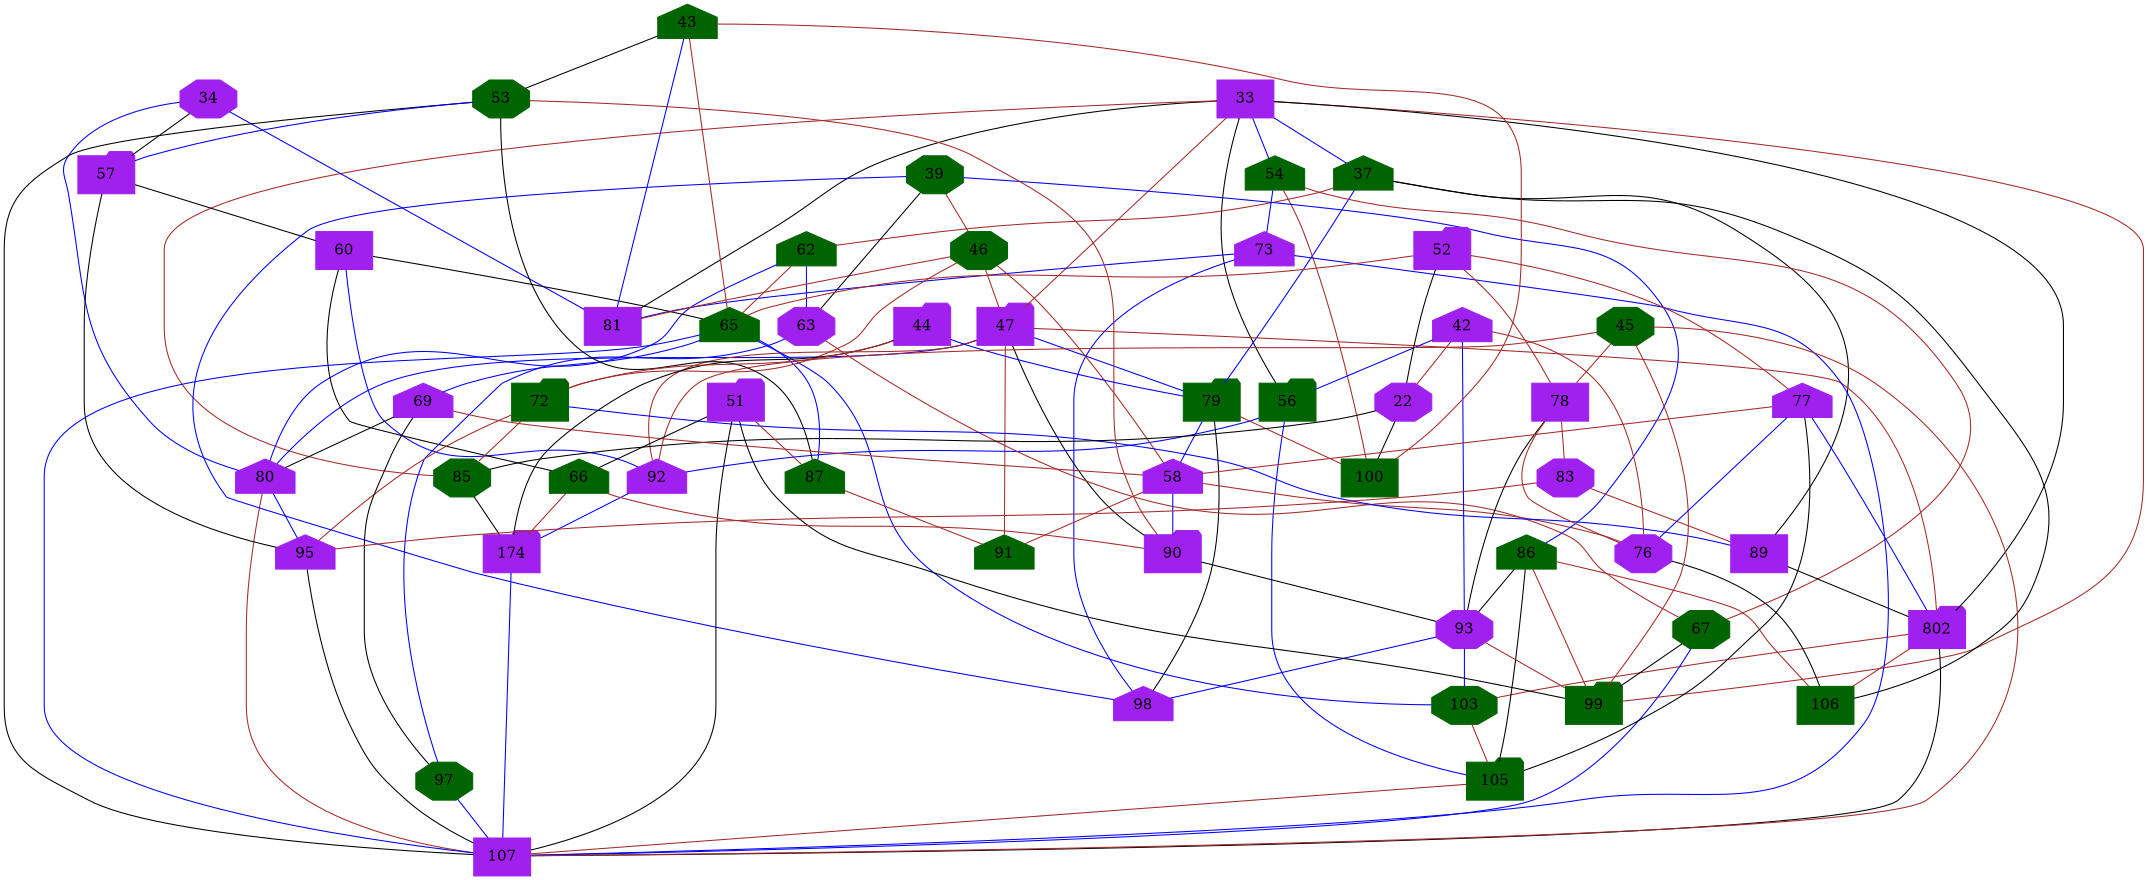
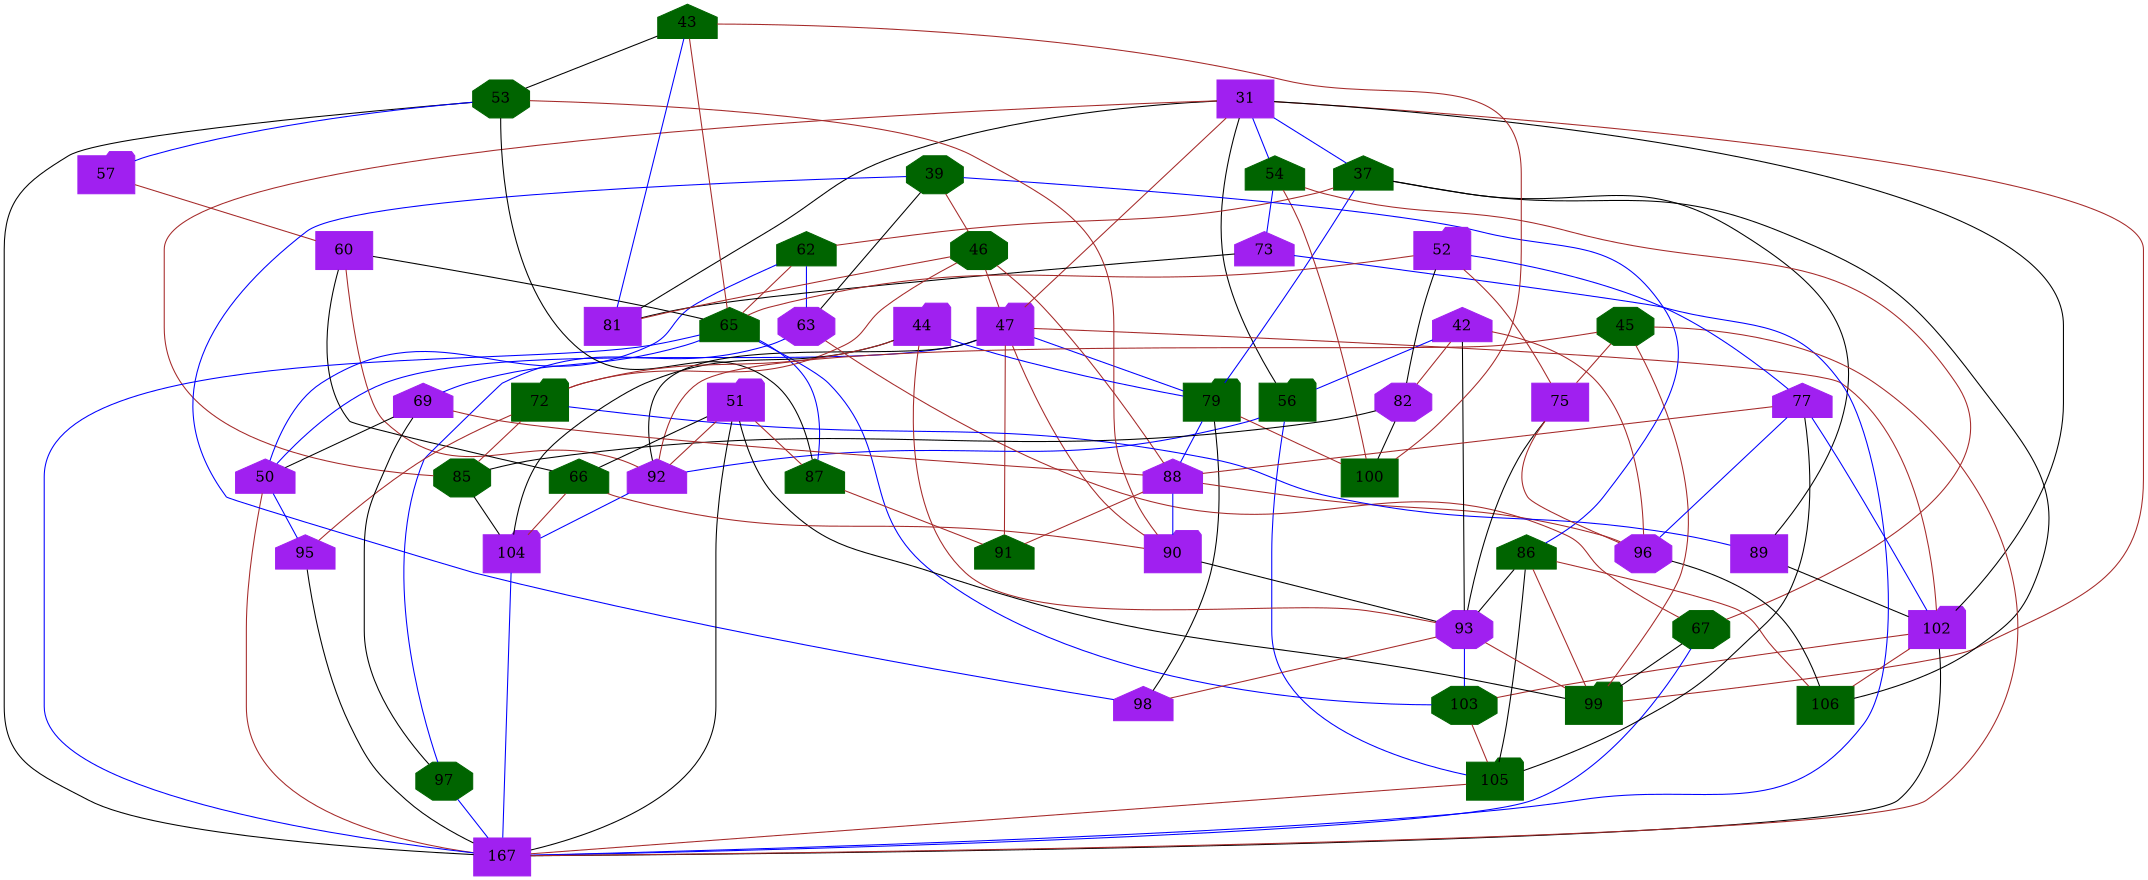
(208, 99) -> none
(1245, 99) -> (1245, 99)
(225, 213) -> (225, 213)
(1086, 266) -> (1086, 266)
(1632, 295) -> (1632, 295)
(777, 354) -> (777, 354)
(1403, 402) -> (1403, 402)
(1560, 402) -> (1560, 402)
(88, 426) -> none
(1074, 426) -> none
(1053, 430) -> (1072, 460)
none -> (701, 435)
(450, 454) -> (450, 454)
(1463, 476) -> (1463, 476)
(265, 478) -> (265, 478)
(1173, 478) -> (1173, 478)
(1565, 478) -> none
(512, 554) -> (512, 554)
(1643, 554) -> (1643, 554)
none -> (1078, 606)
(1937, 630) -> (1937, 630)
(1303, 668) -> (1303, 668)
(502, 857) -> (502, 857)
